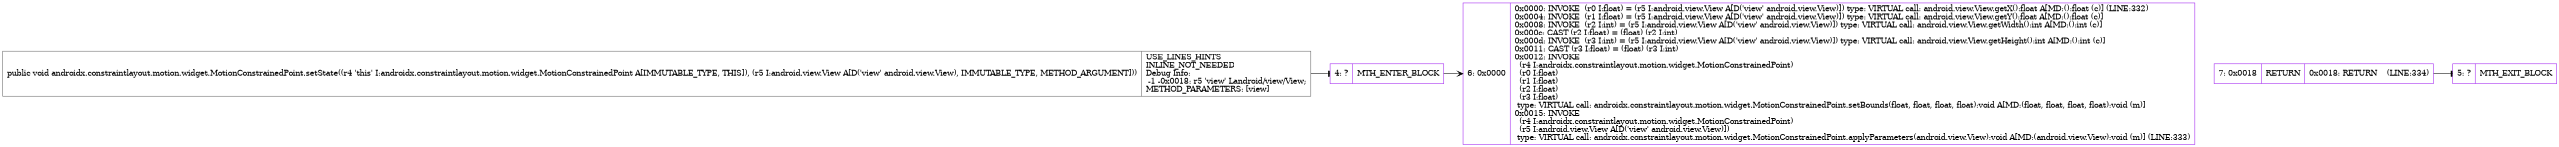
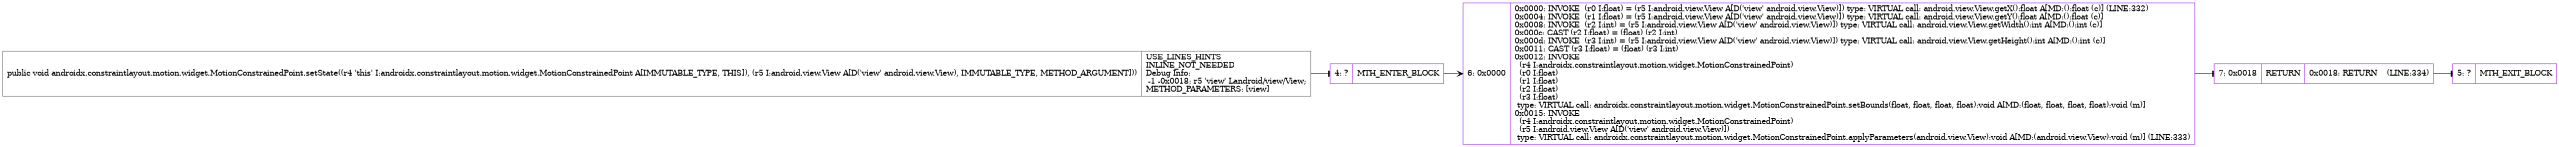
none -> (2203, 74)
